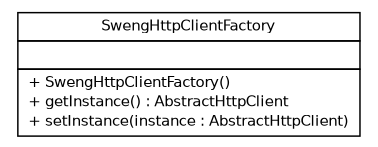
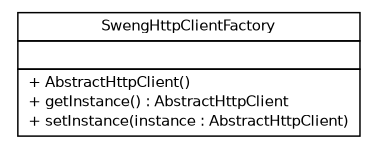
(129, 83) -> (109, 83)
